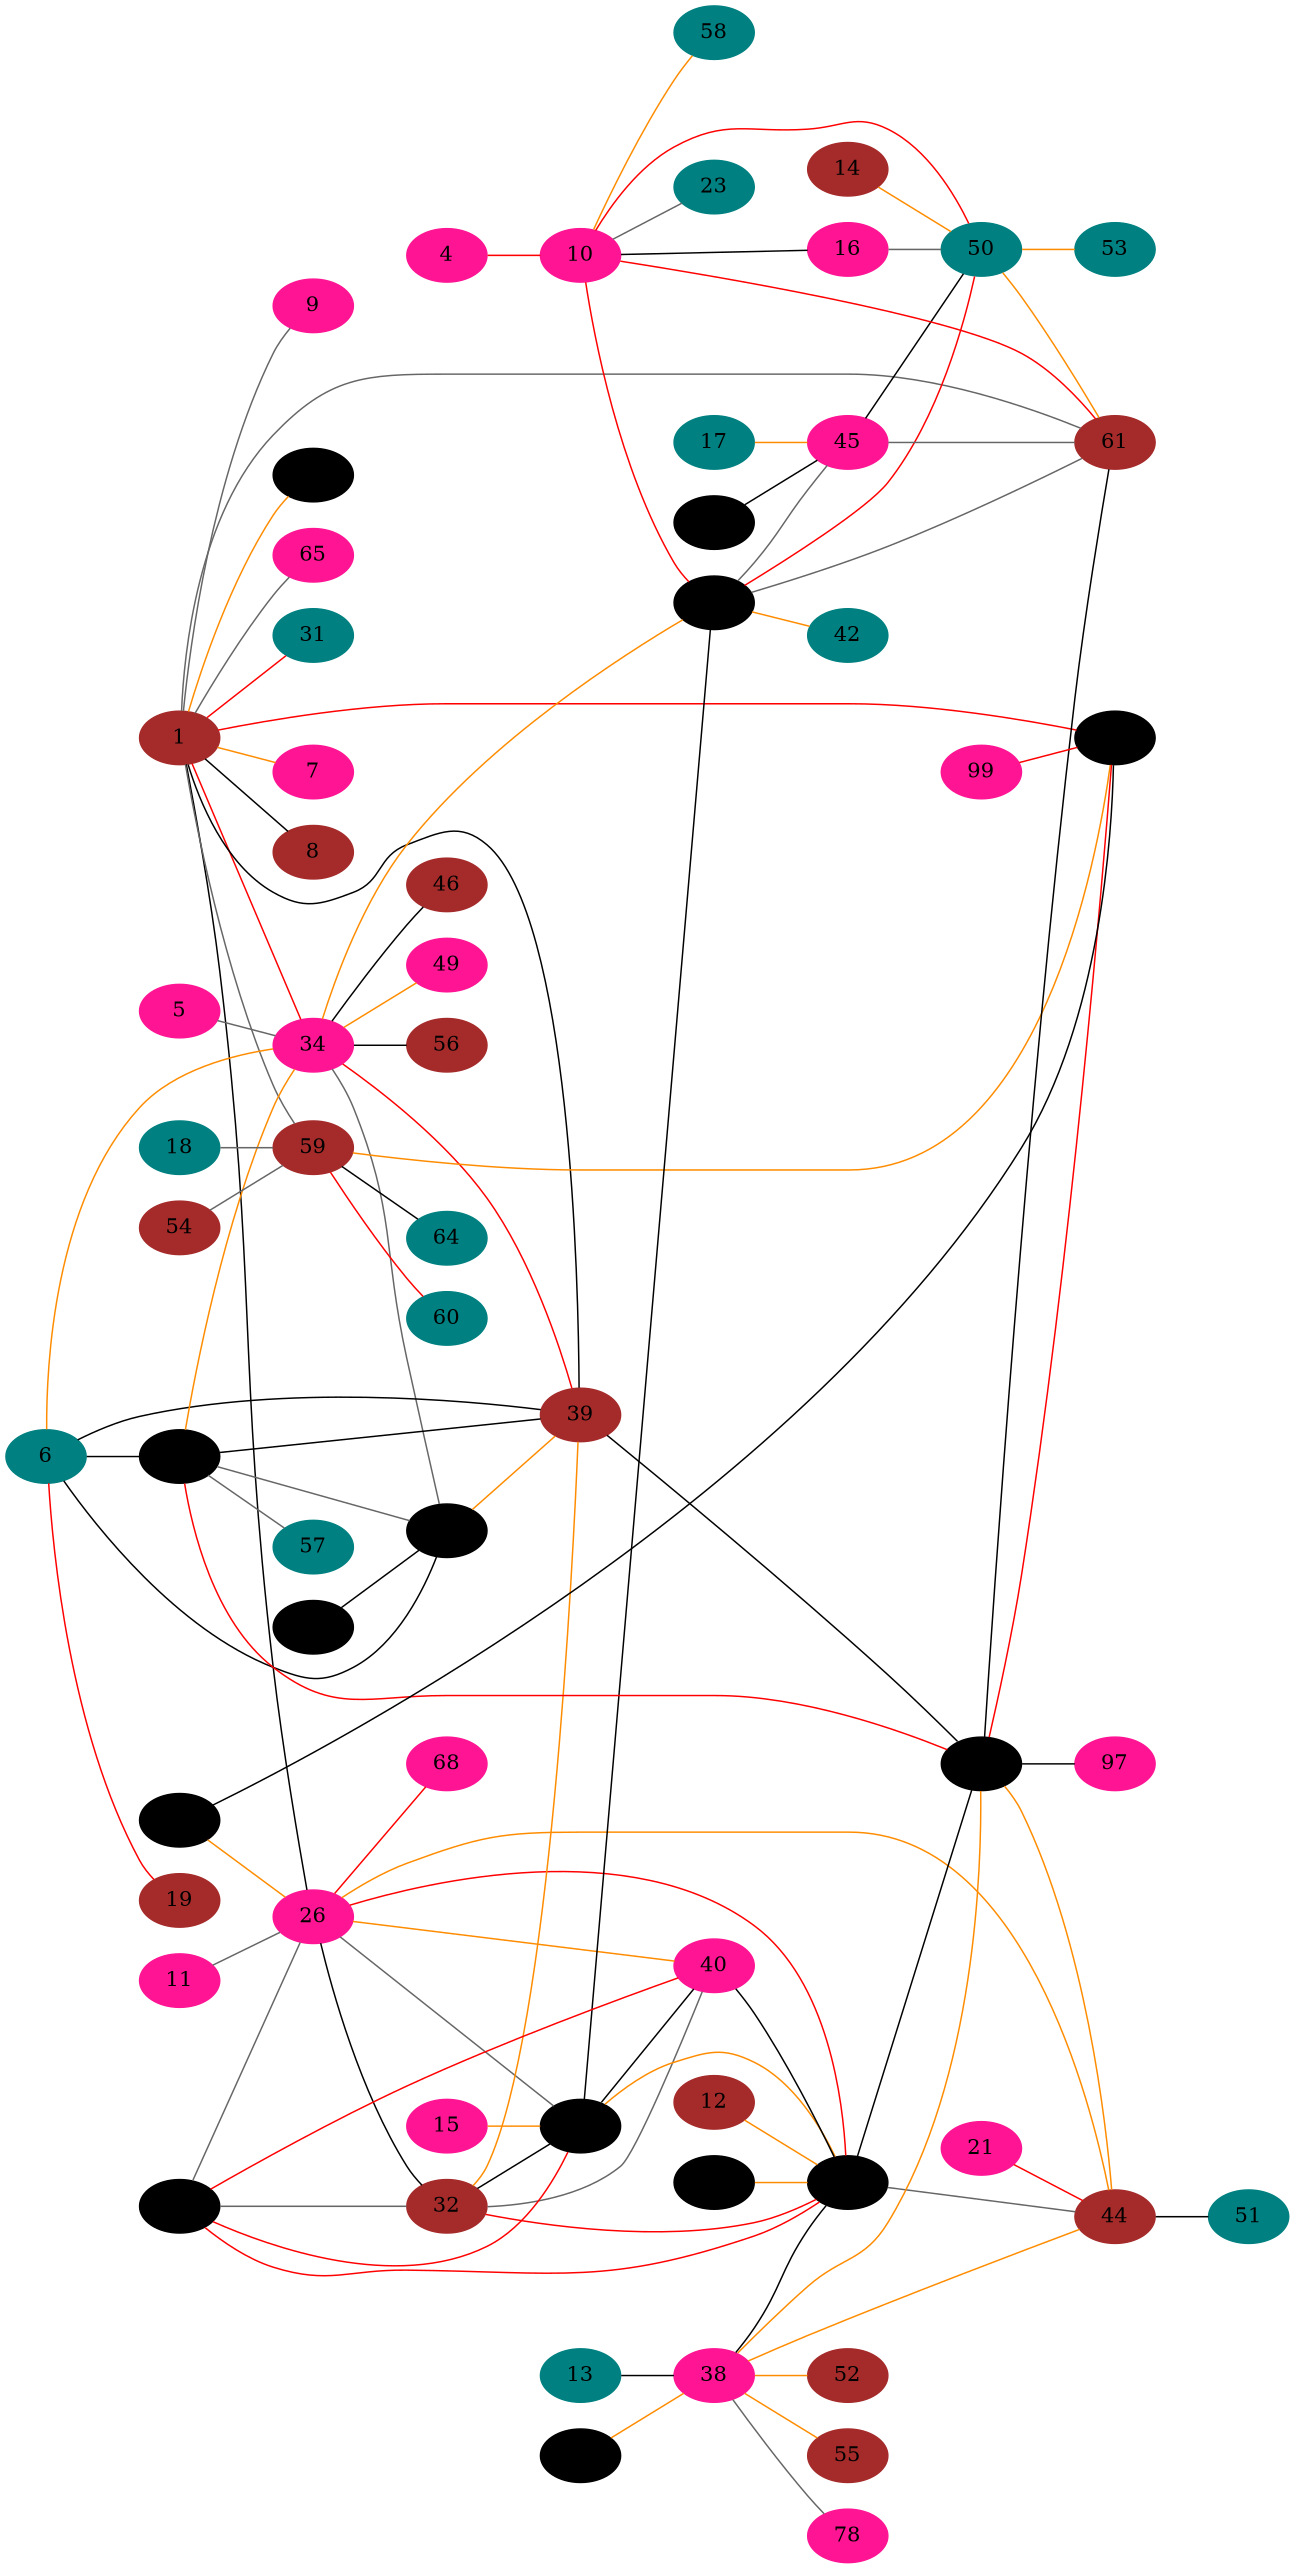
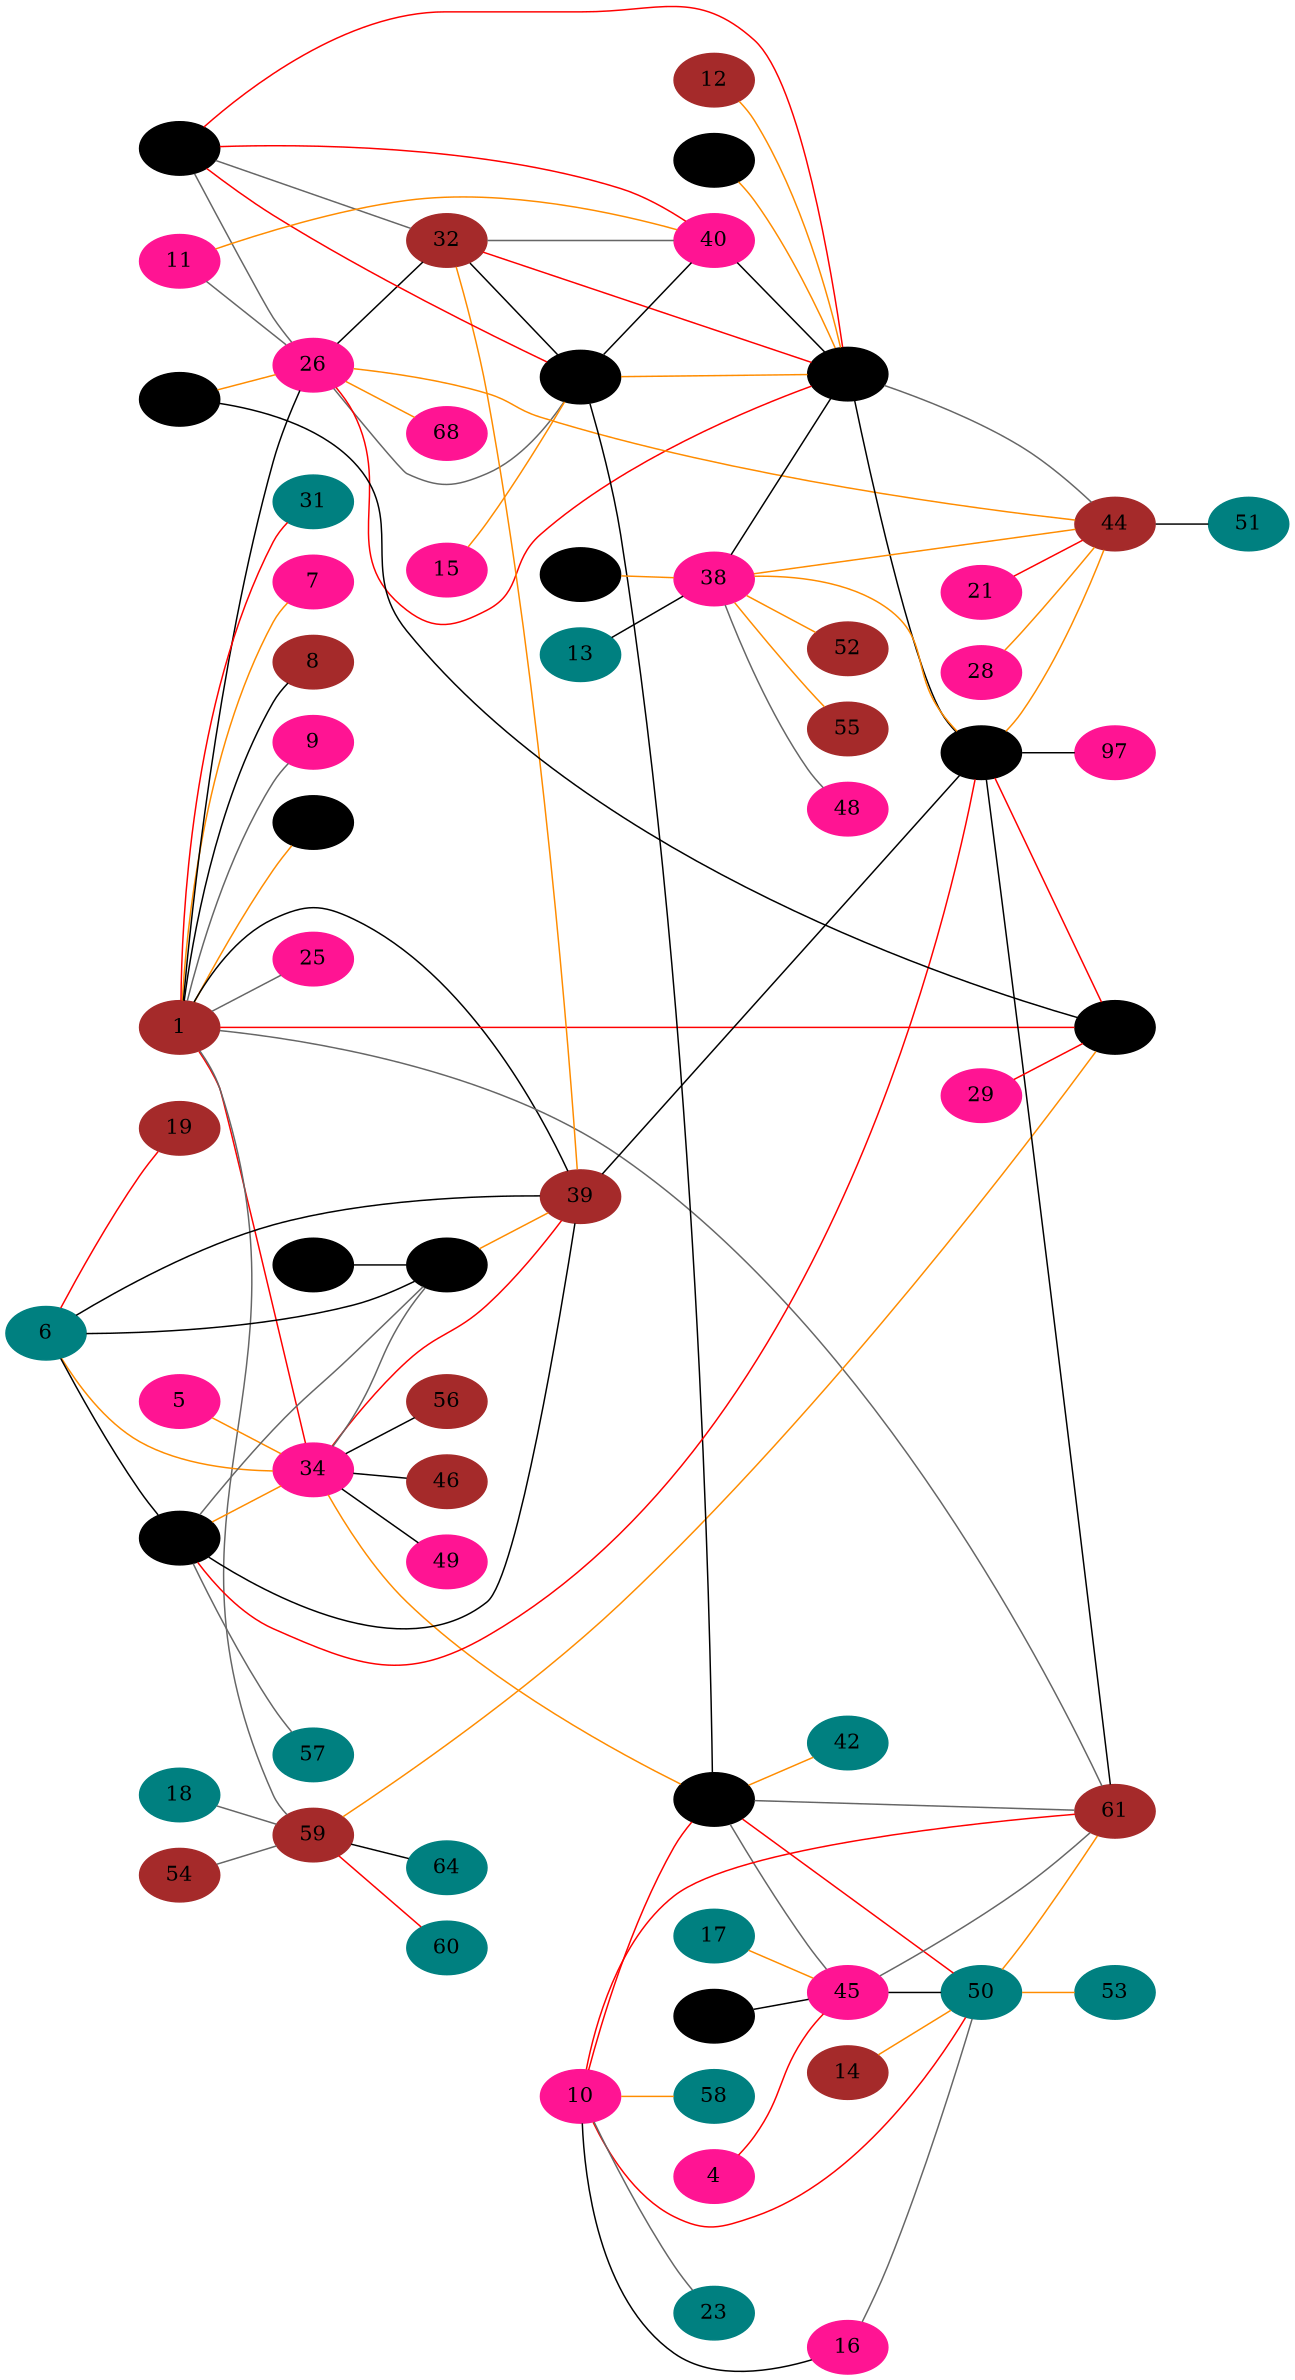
(514, 255) -> (781, 2085)
(313, 555) -> (313, 959)
none -> (981, 673)
(981, 772) -> (981, 1096)
(380, 1005) -> (380, 1516)
(241, 1027) -> (247, 1436)
(380, 1840) -> (380, 399)
(514, 1941) -> (445, 197)
(848, 2536) -> (848, 809)
